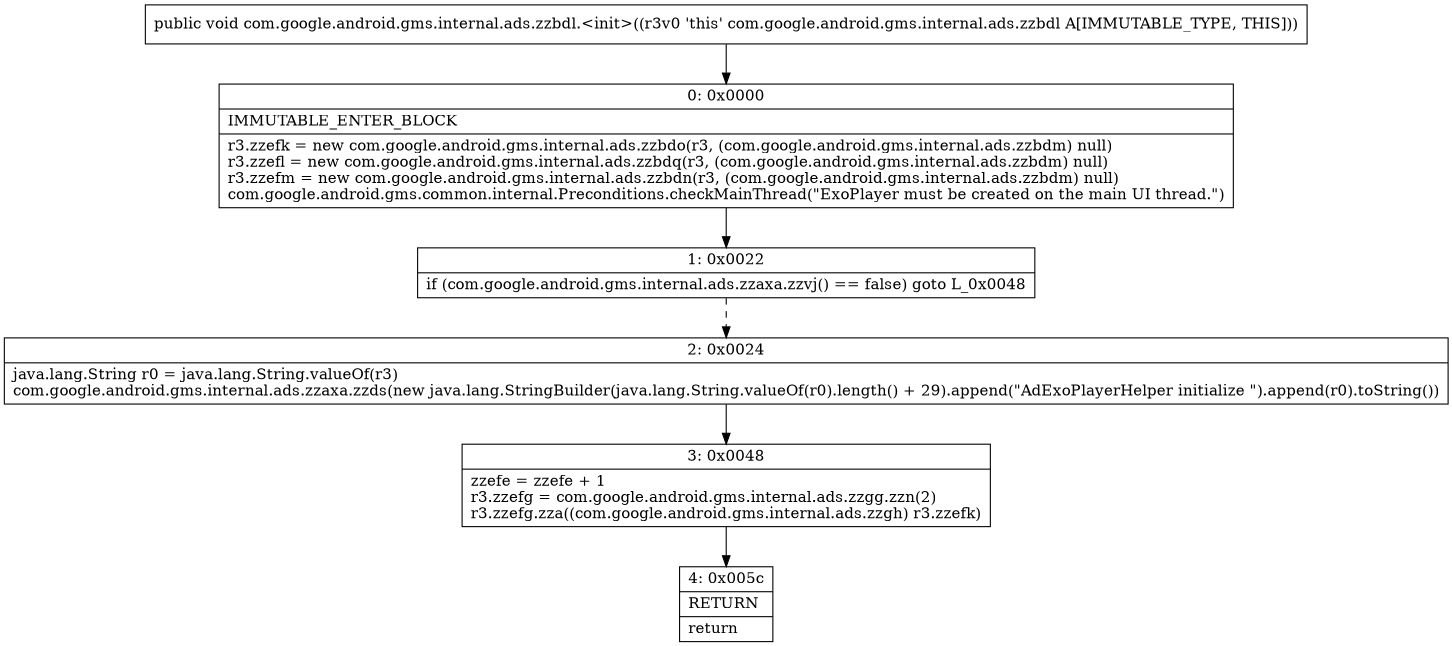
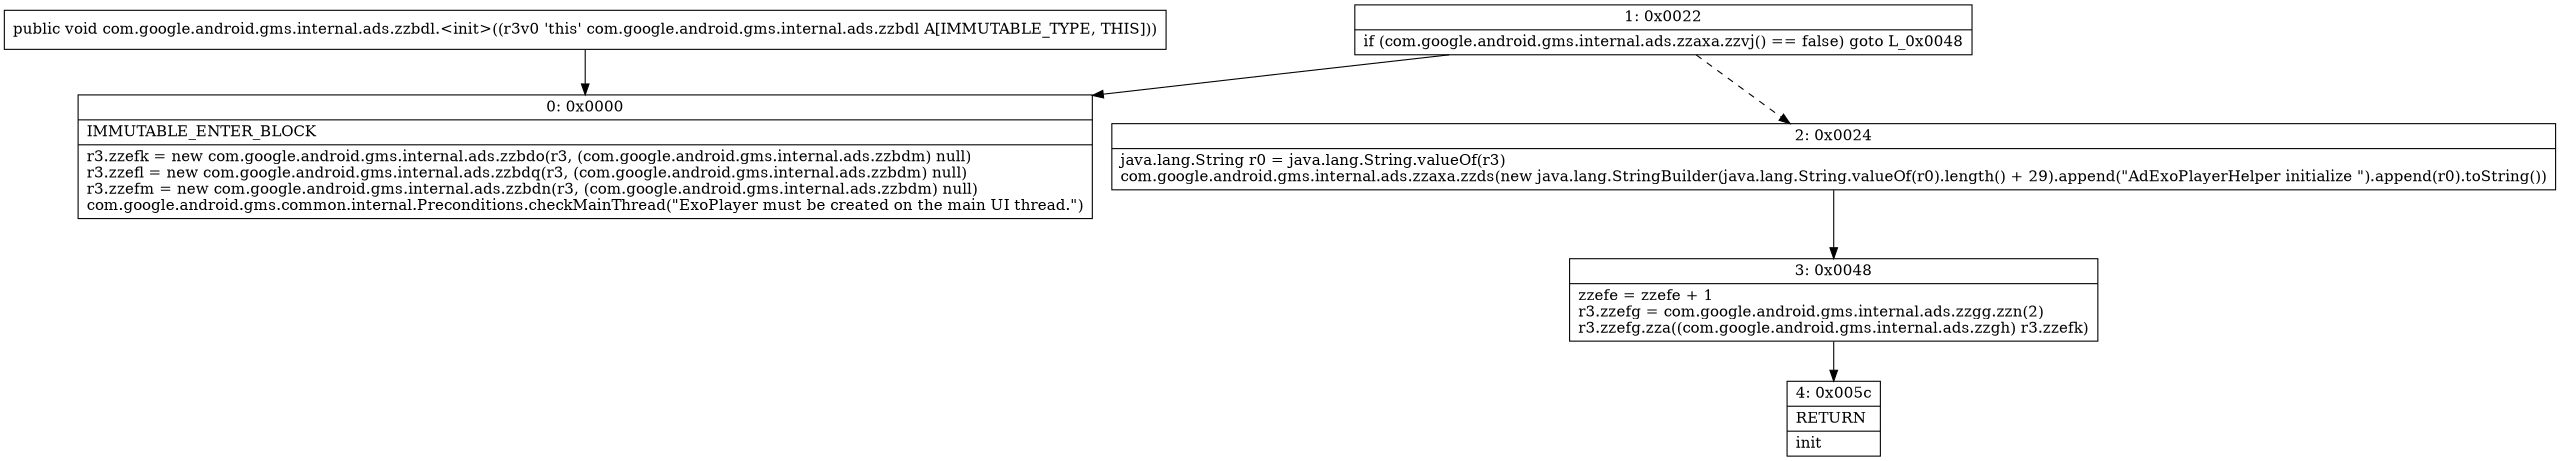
(726, 222) -> (1276, 74)
(713, 629) -> (1809, 443)
